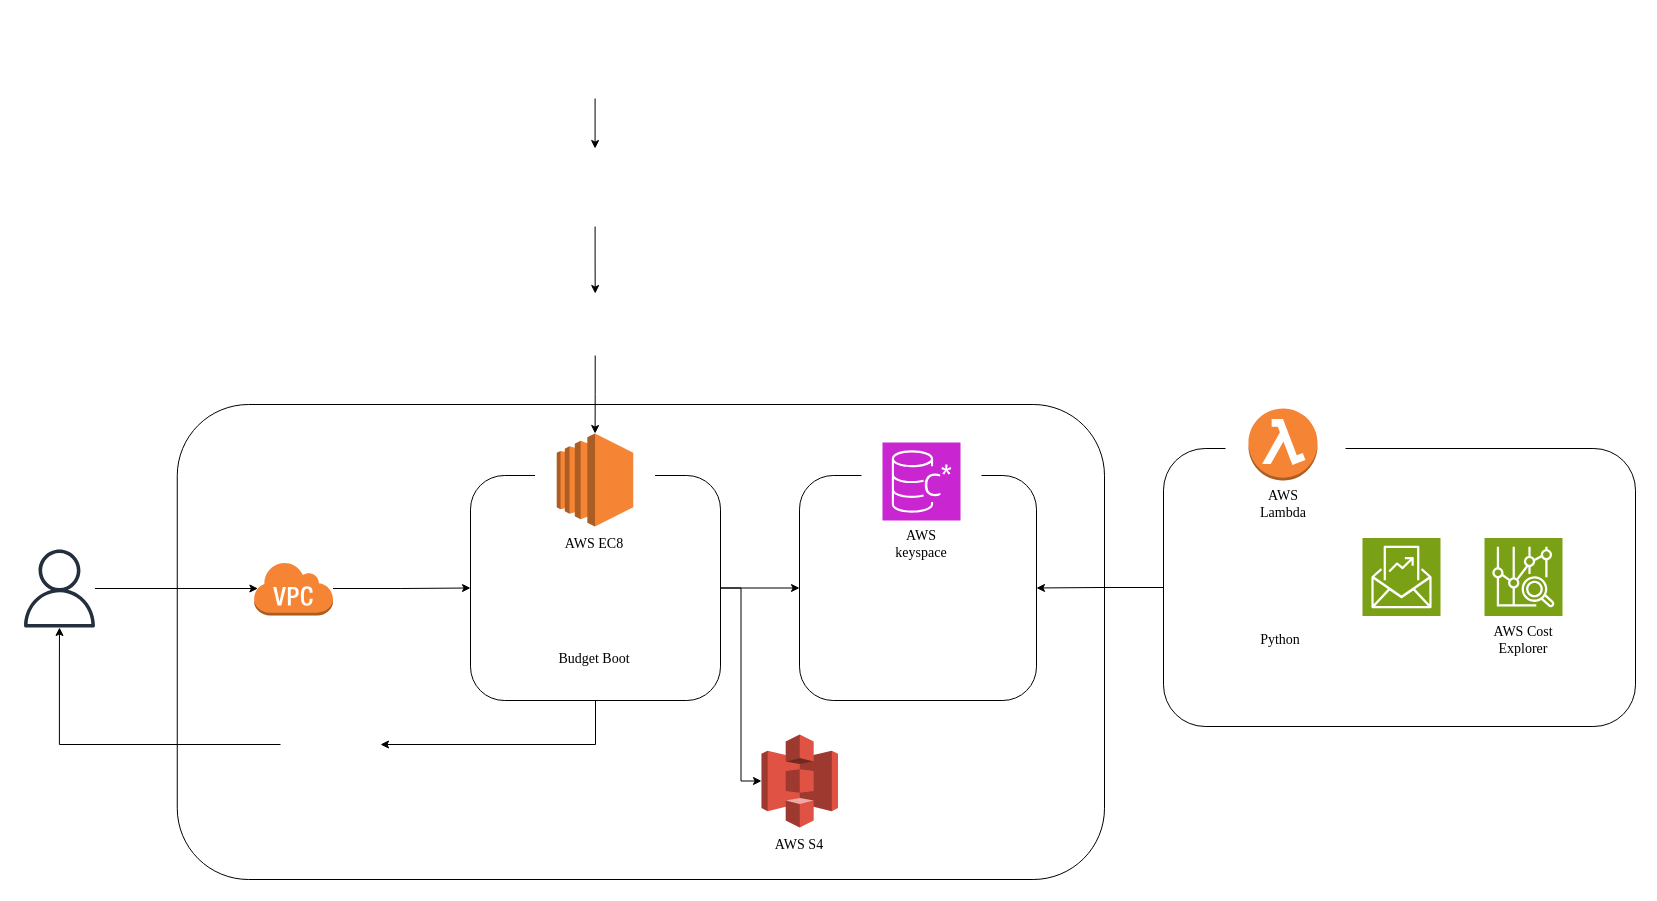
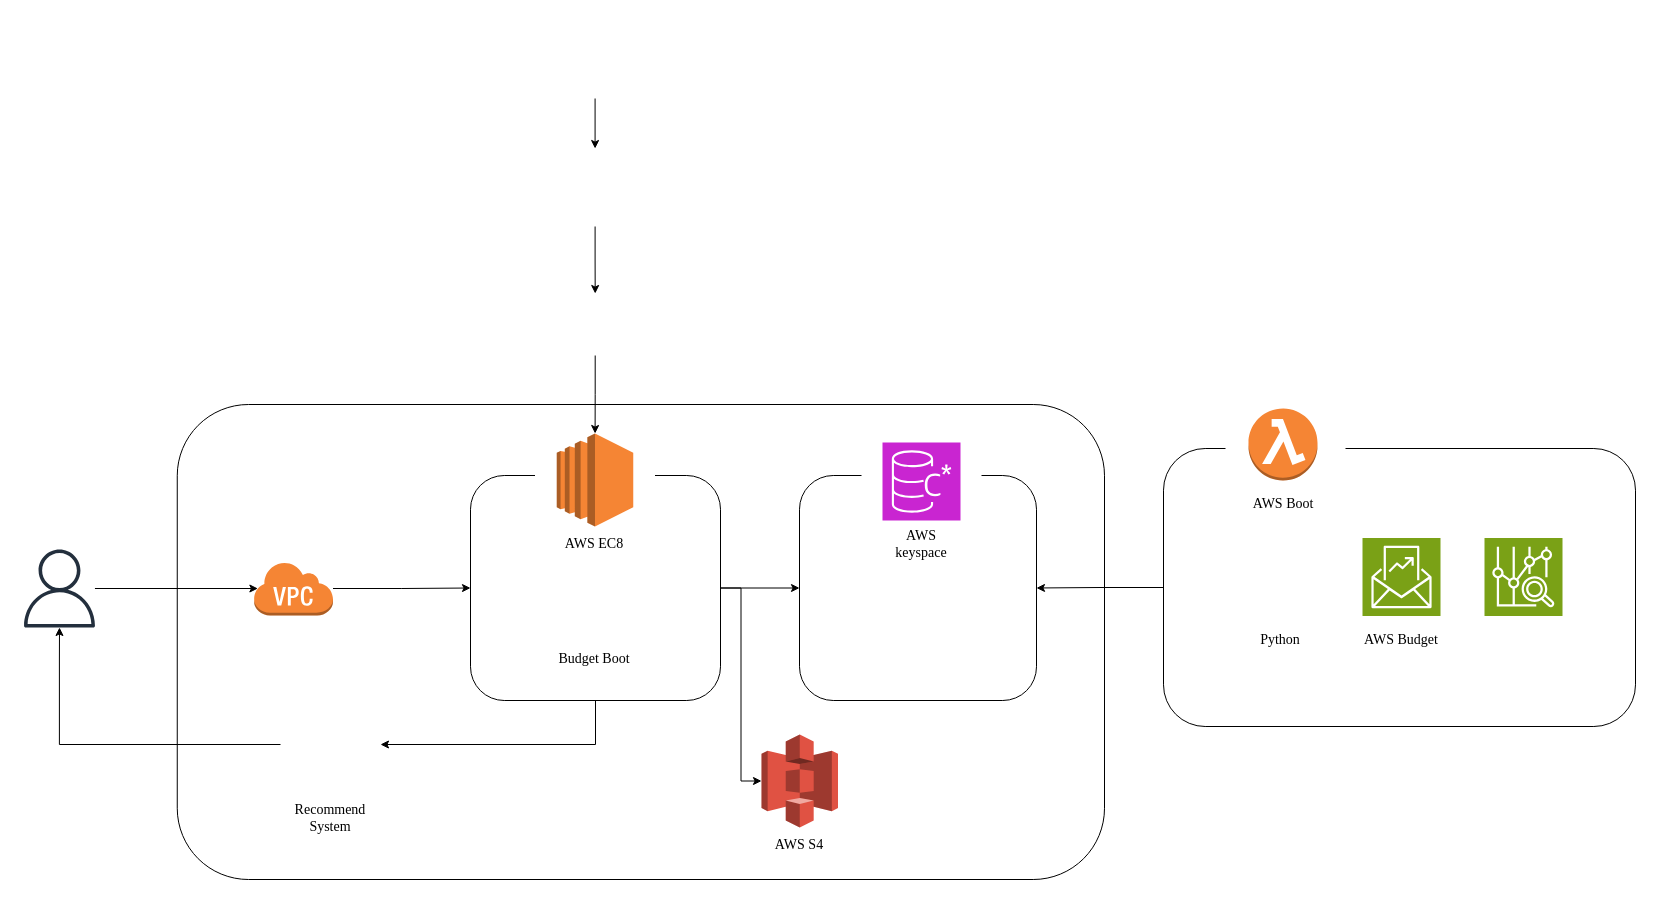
(1284, 505) -> (1284, 505)
none -> (1402, 640)
(1524, 640) -> none
none -> (331, 819)
